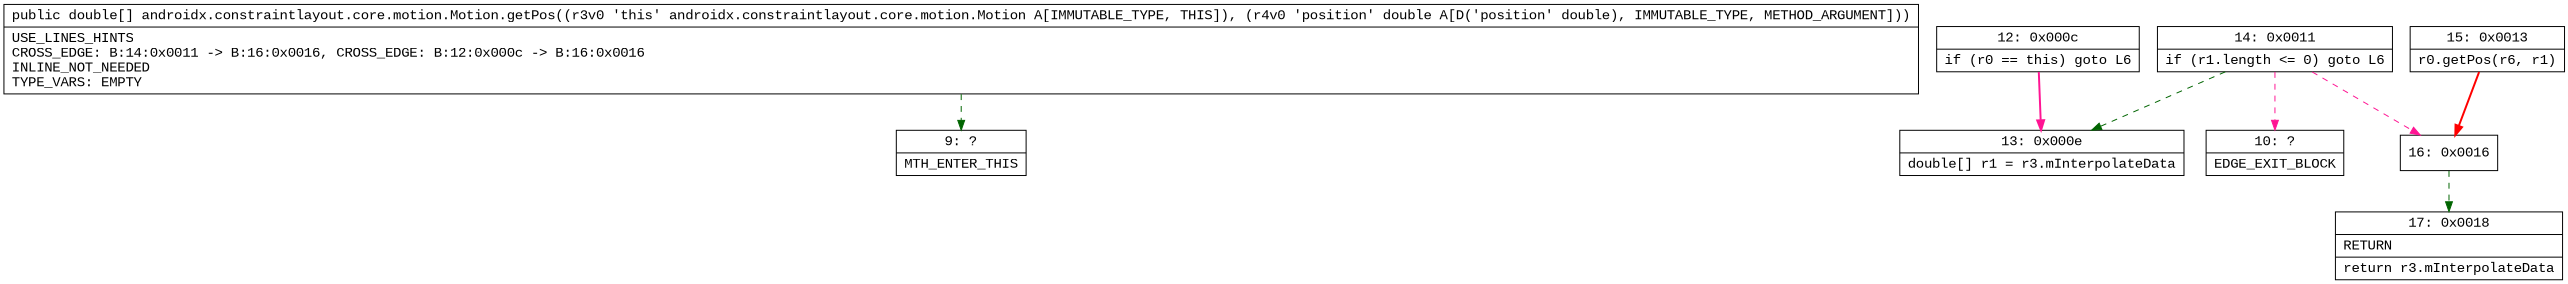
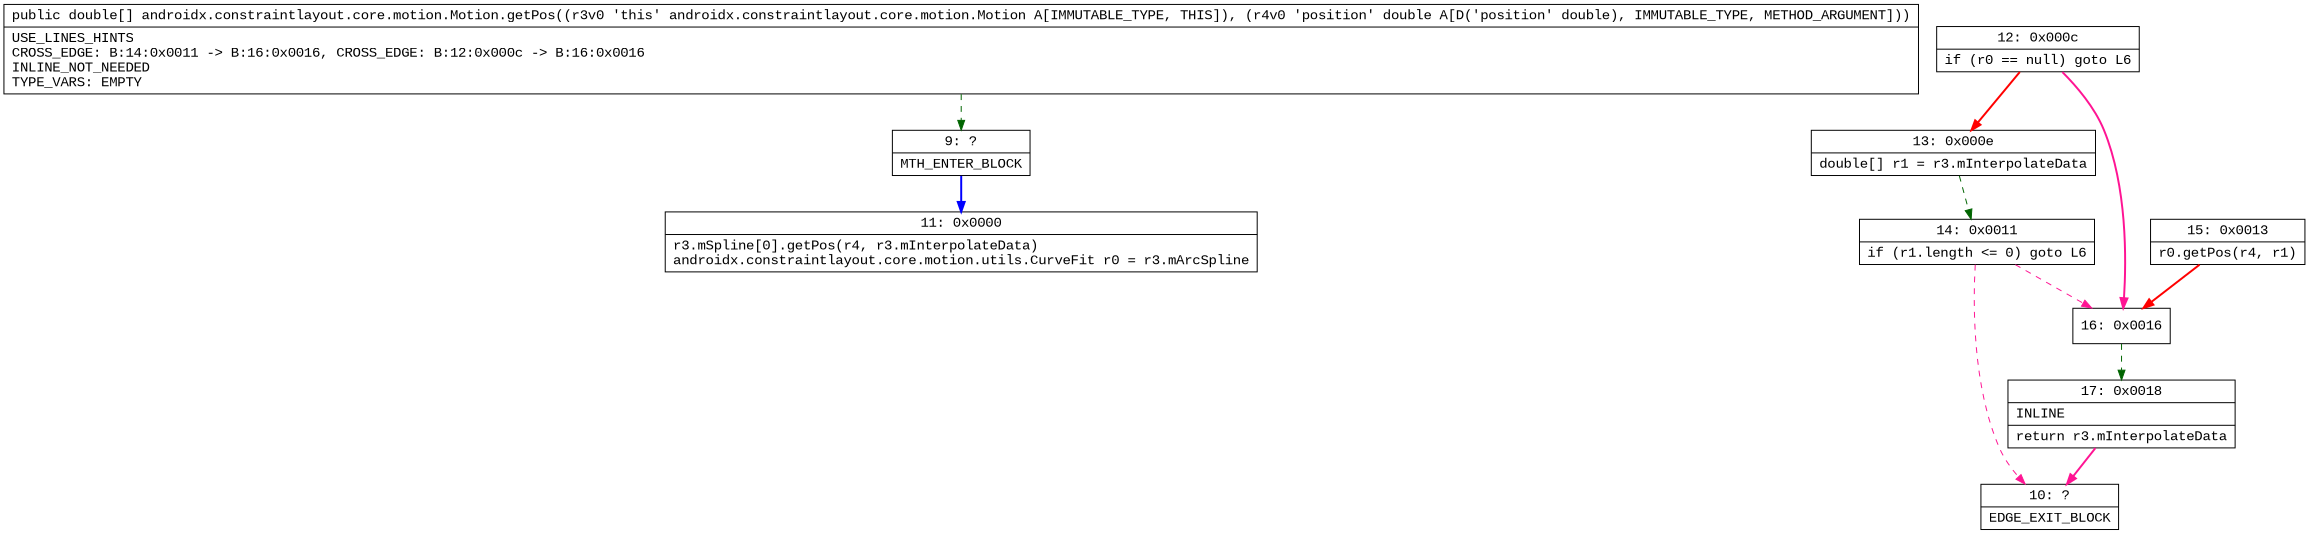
(2038, 60) -> (2038, 60)
(2487, 60) -> (2228, 253)
(2040, 96) -> (1999, 97)
(2163, 99) -> (1964, 193)
(961, 164) -> (961, 164)
none -> (2118, 177)
none -> (961, 242)
(2368, 245) -> (2040, 413)
none -> (2084, 462)
